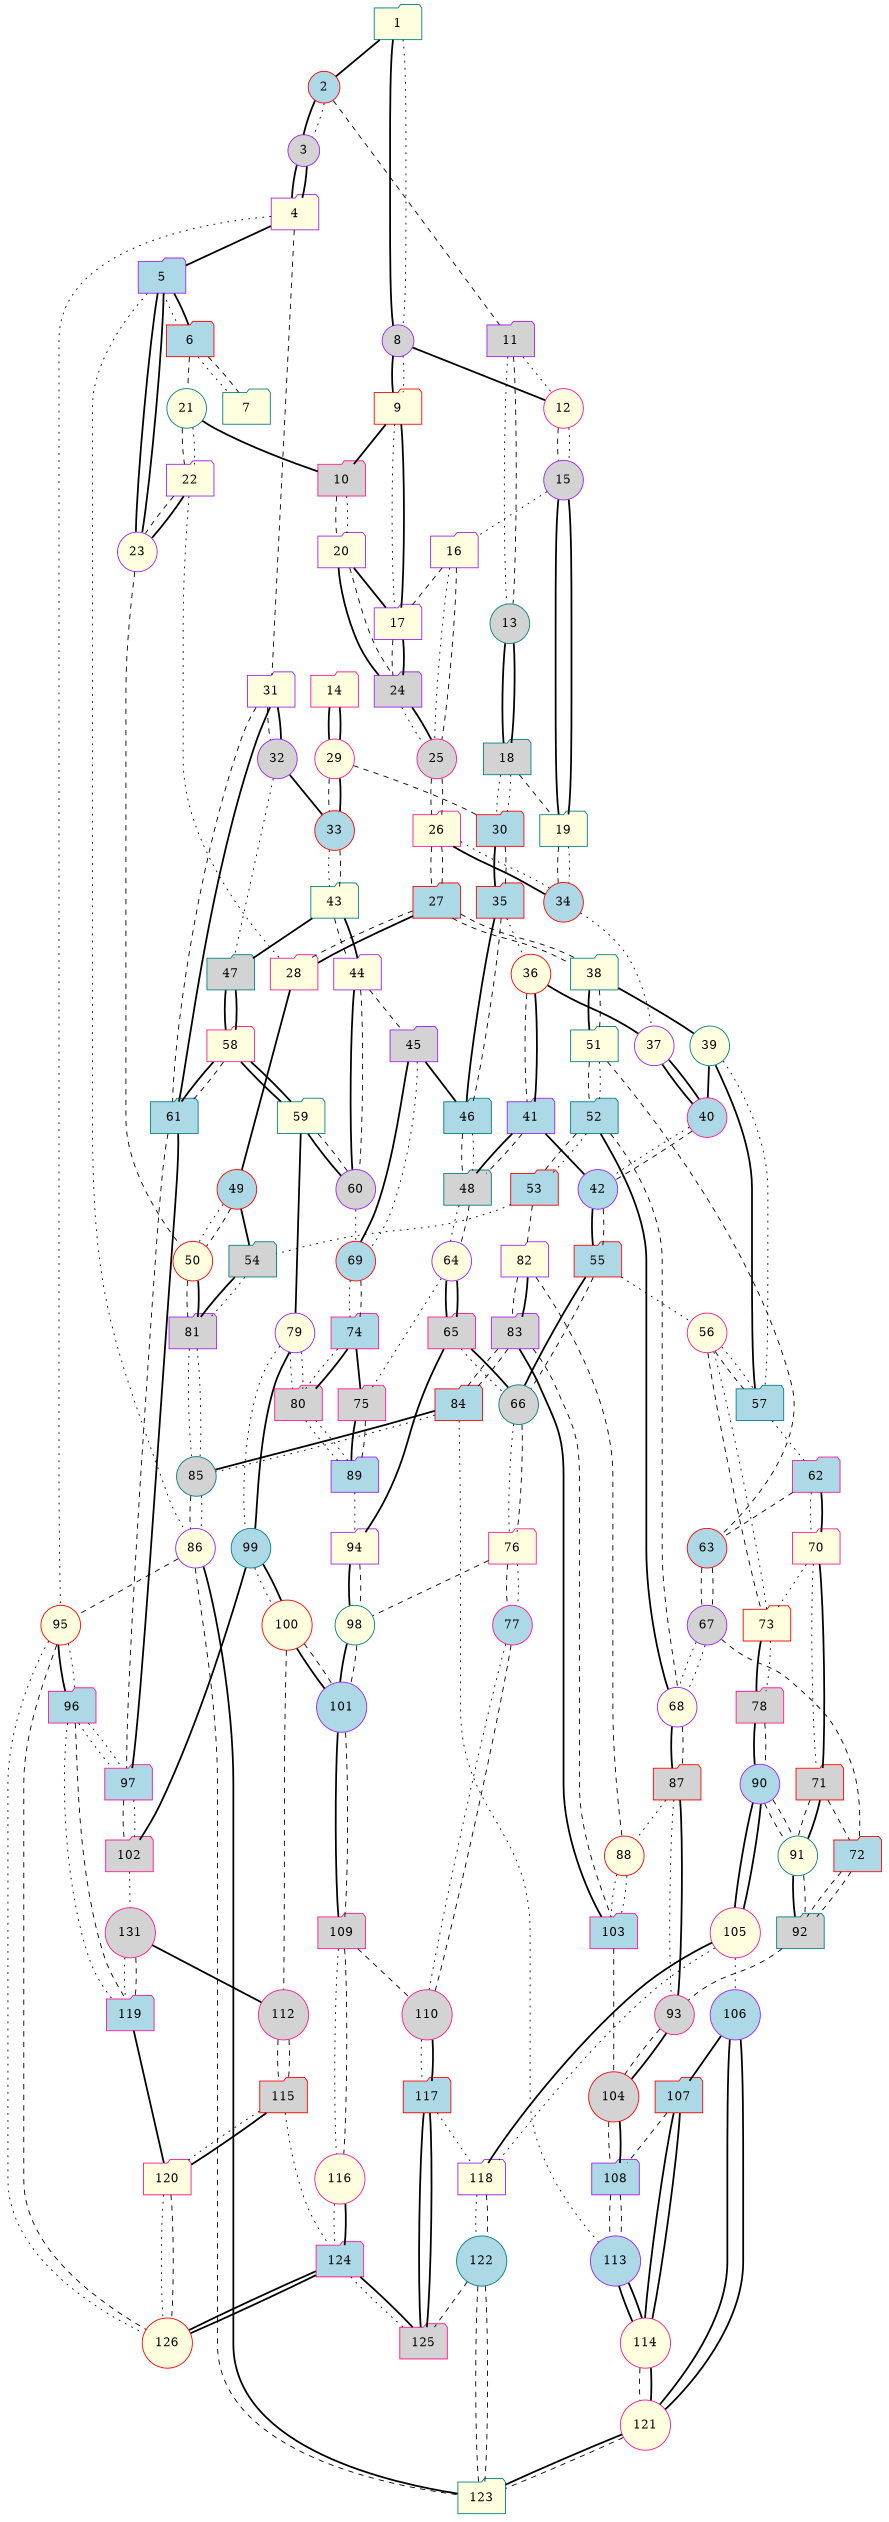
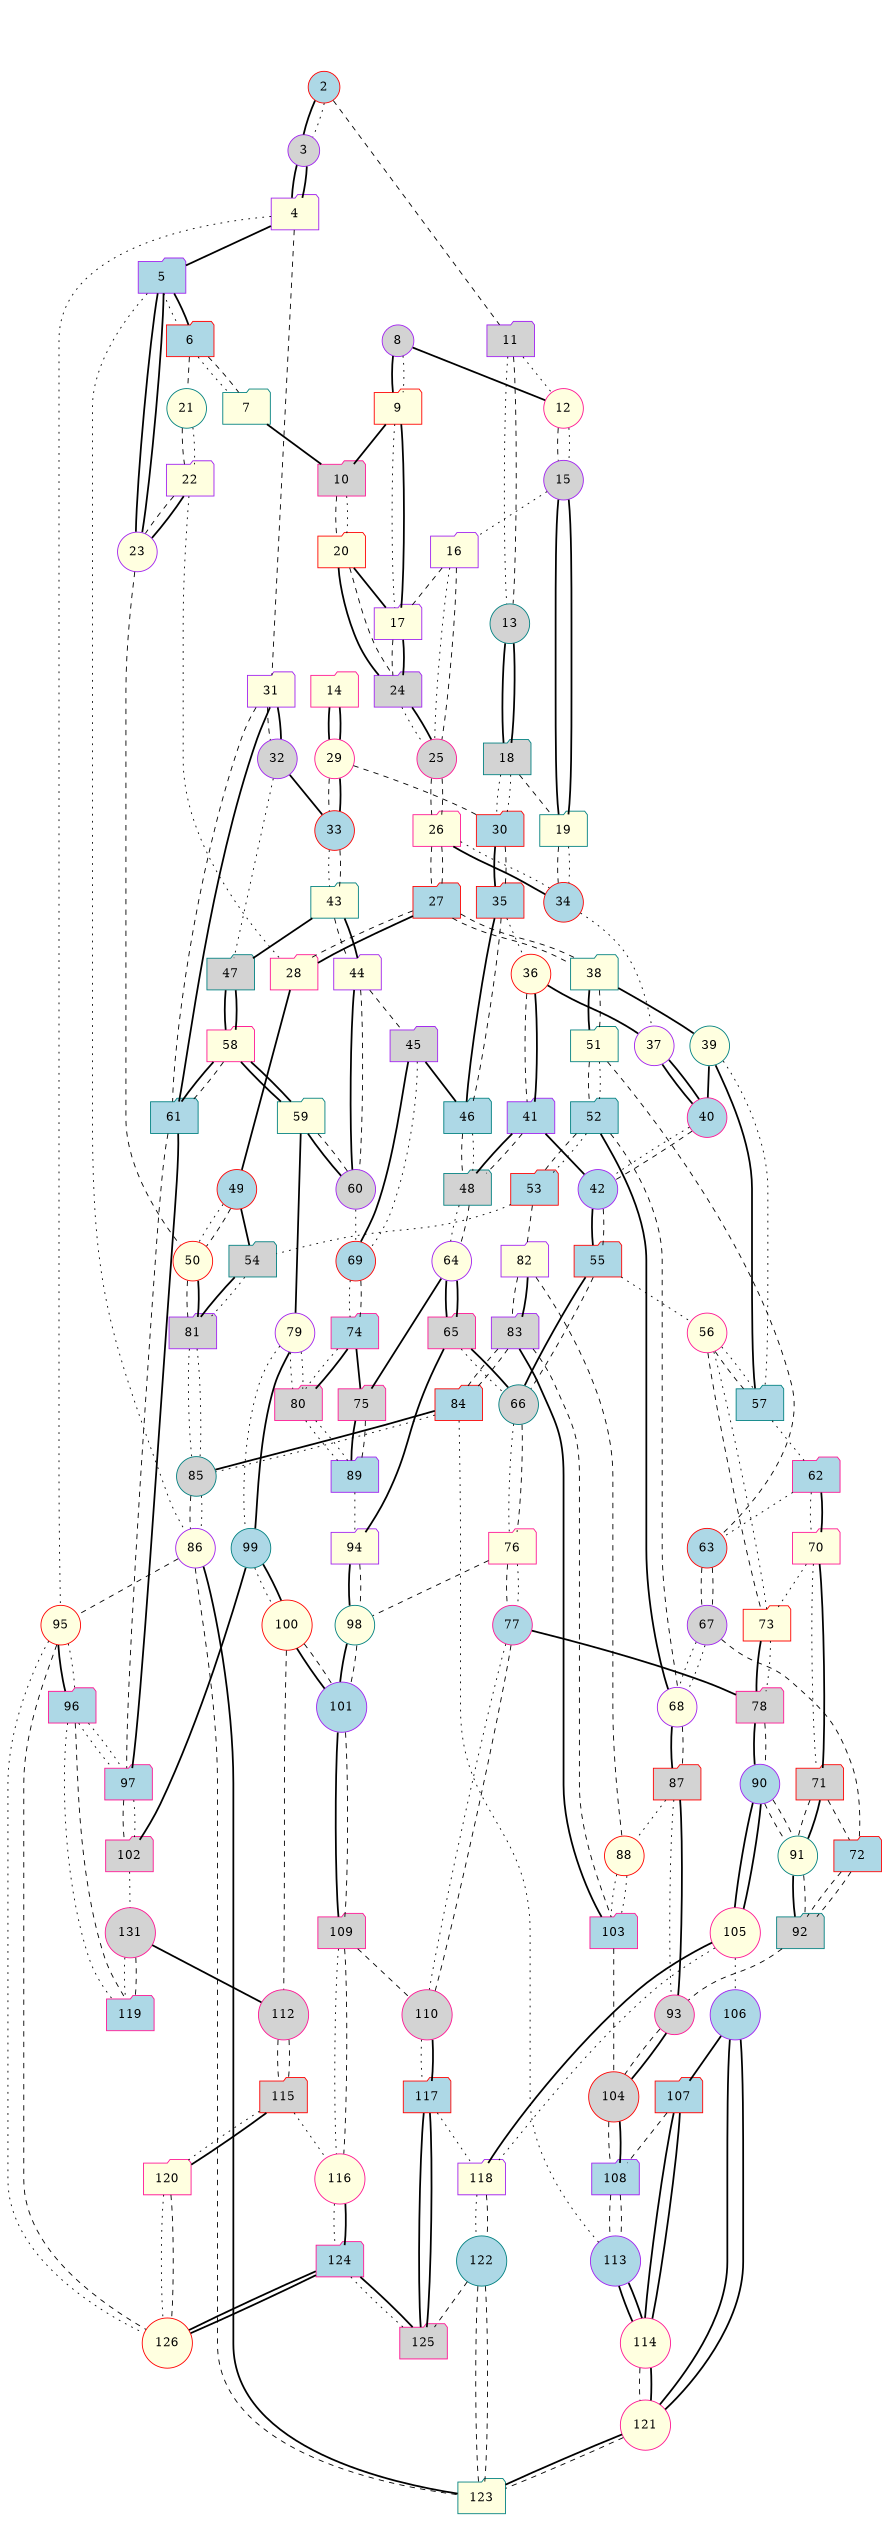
(398, 24) -> none
(259, 449) -> (294, 444)
(342, 552) -> (342, 552)
(406, 1334) -> (406, 1334)
(758, 1515) -> (758, 1515)
none -> (635, 1659)
(149, 2097) -> none
(299, 2182) -> (310, 2135)
